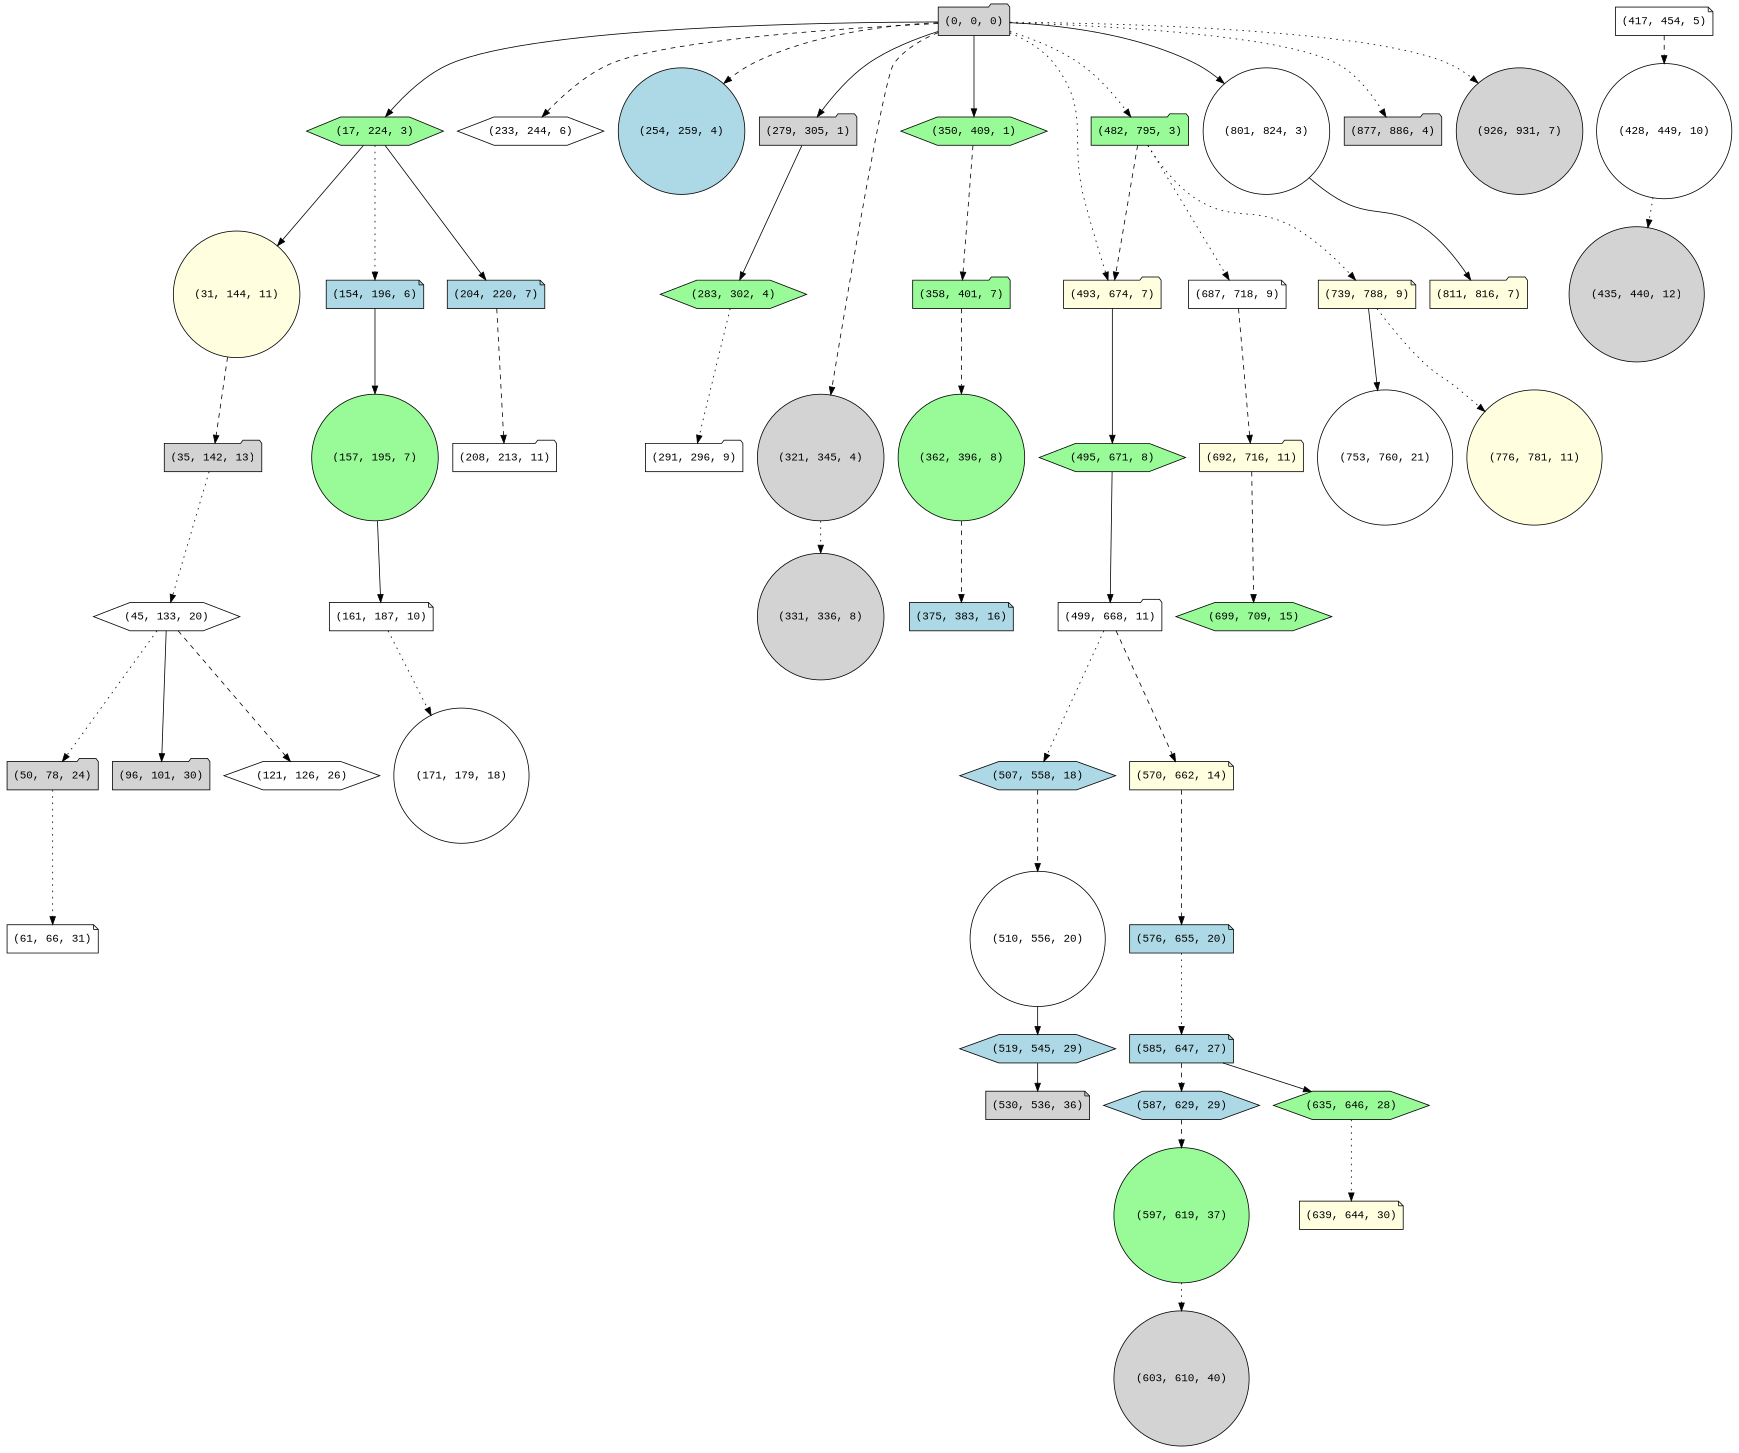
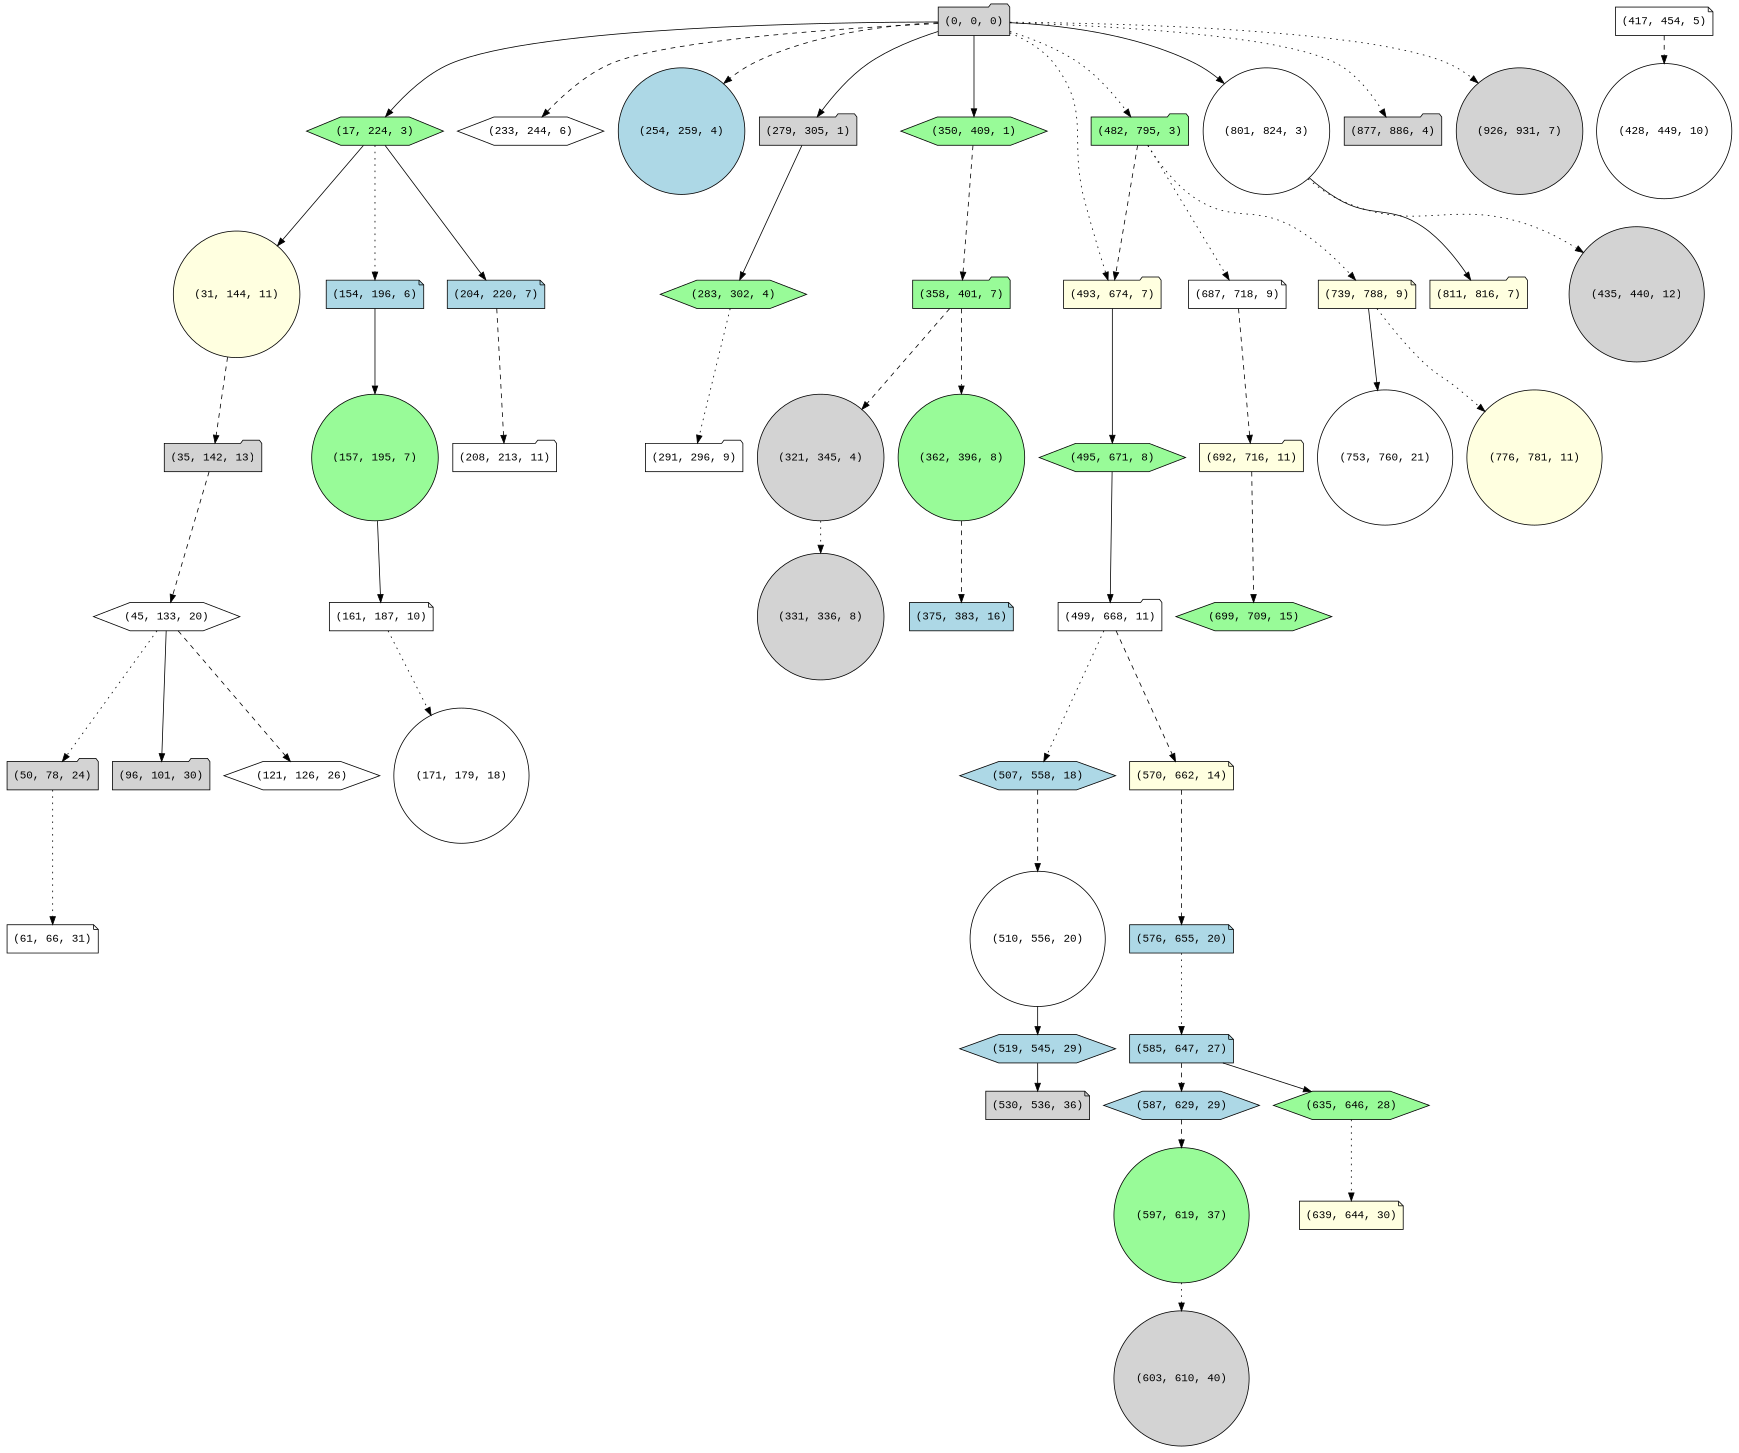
(865, 198) -> (908, 356)
(1651, 209) -> (1441, 215)
(191, 533) -> (191, 533)
